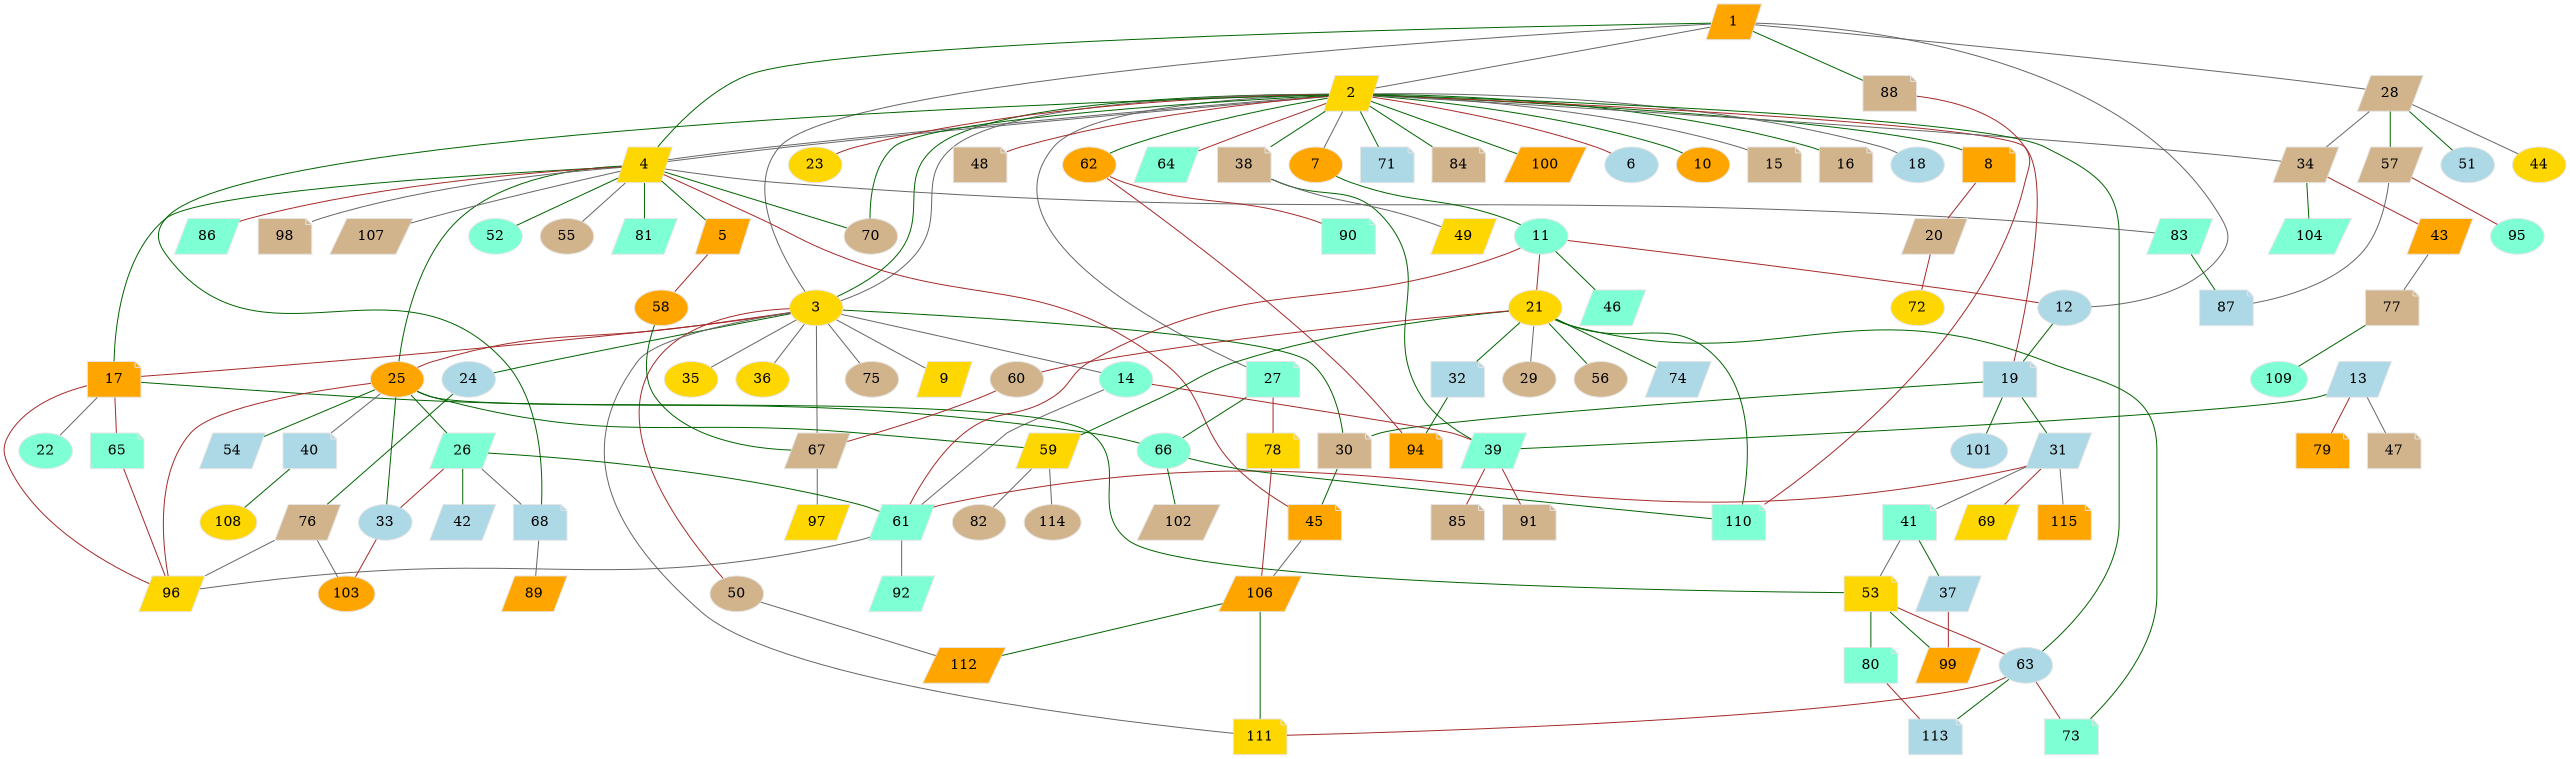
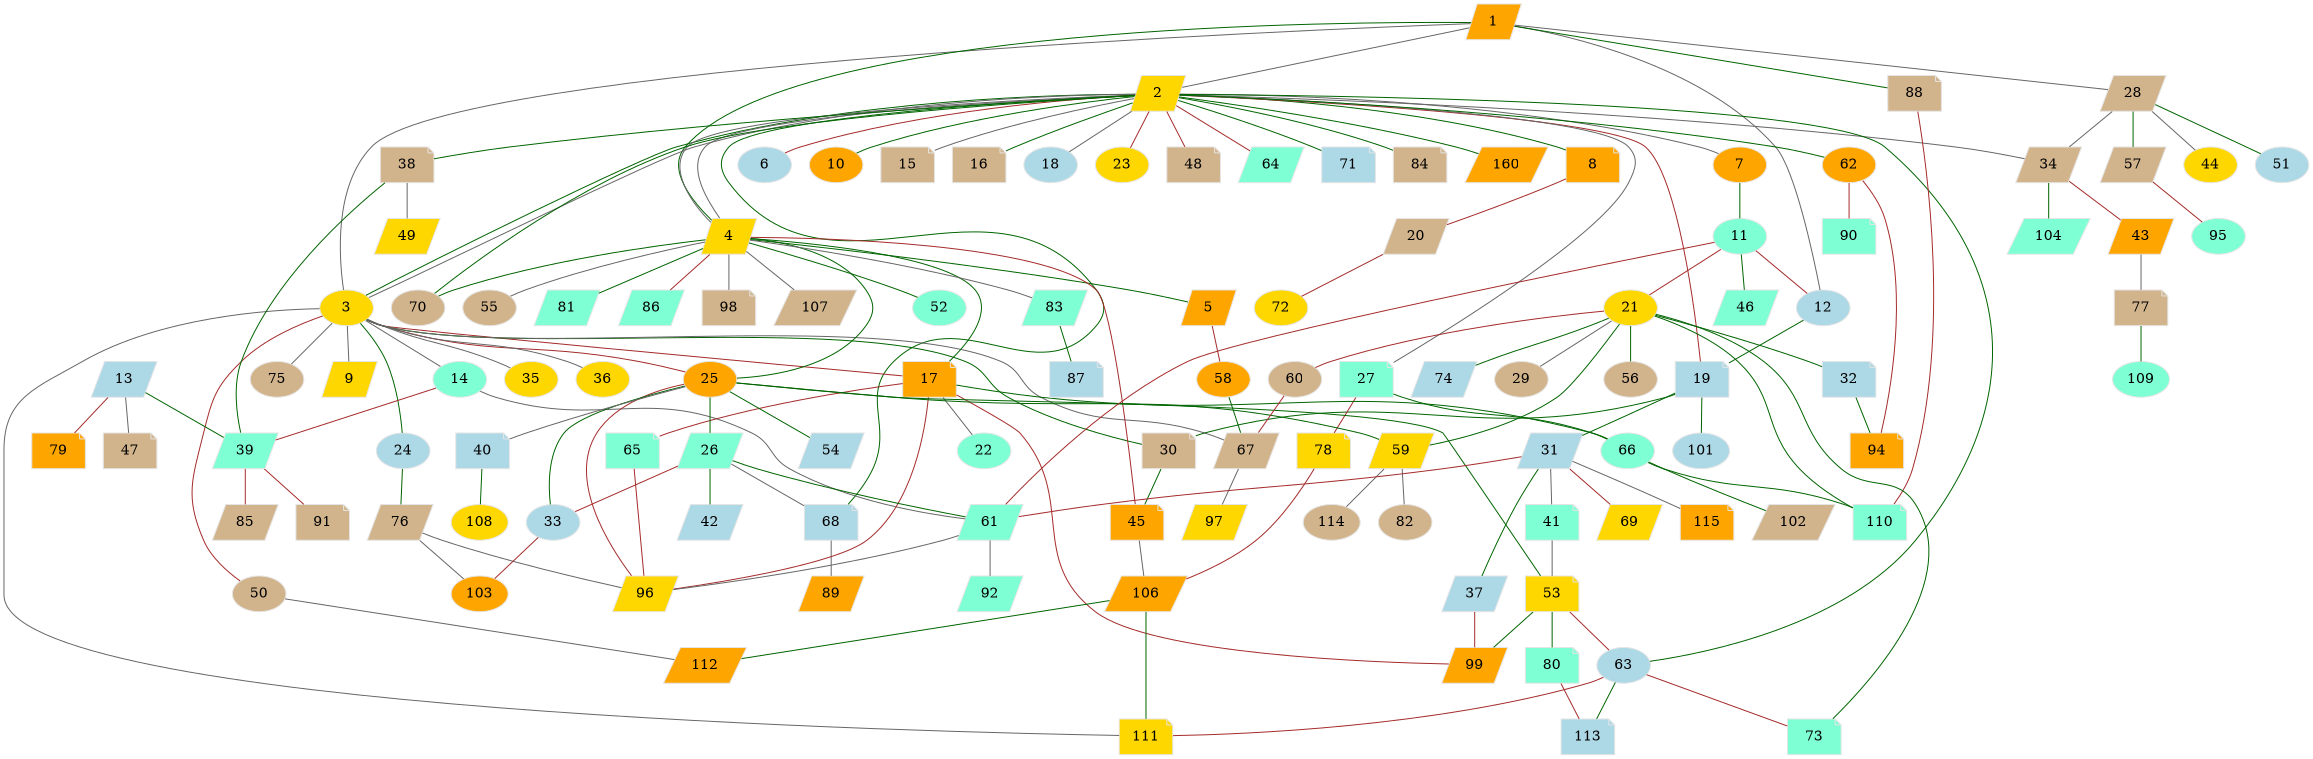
(1545, 165) -> (1506, 165)
(2345, 268) -> none
(1458, 522) -> (245, 522)
(1929, 558) -> (1509, 518)
none -> (1135, 629)
